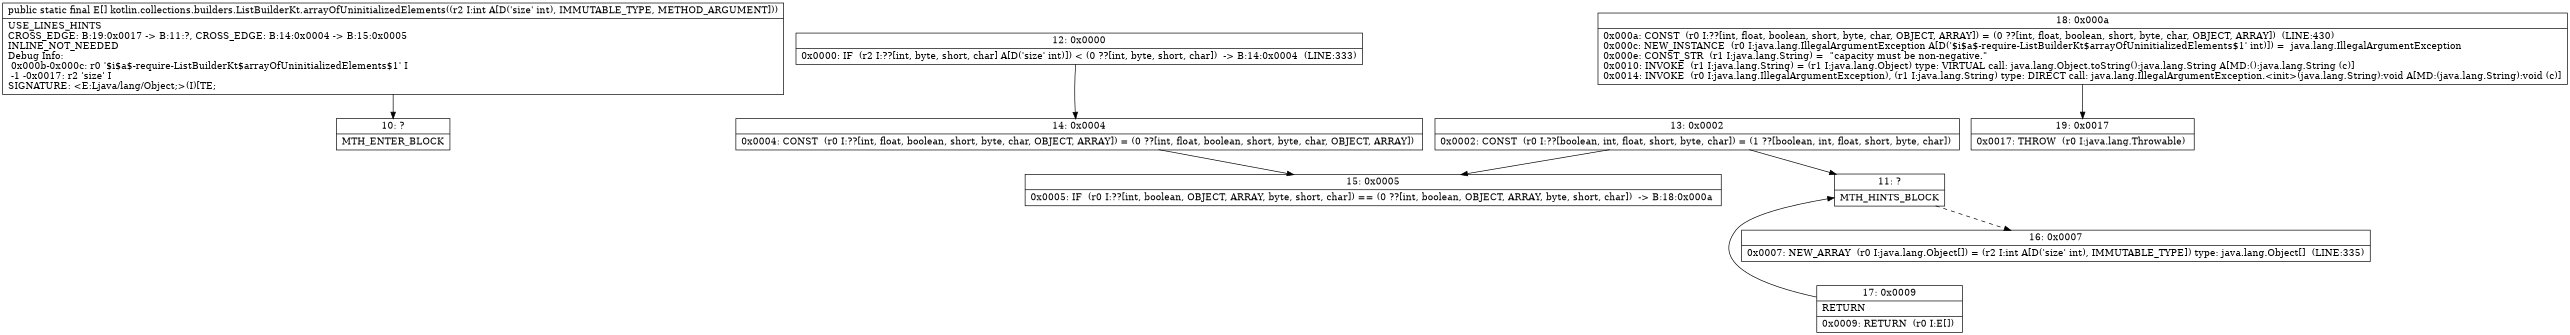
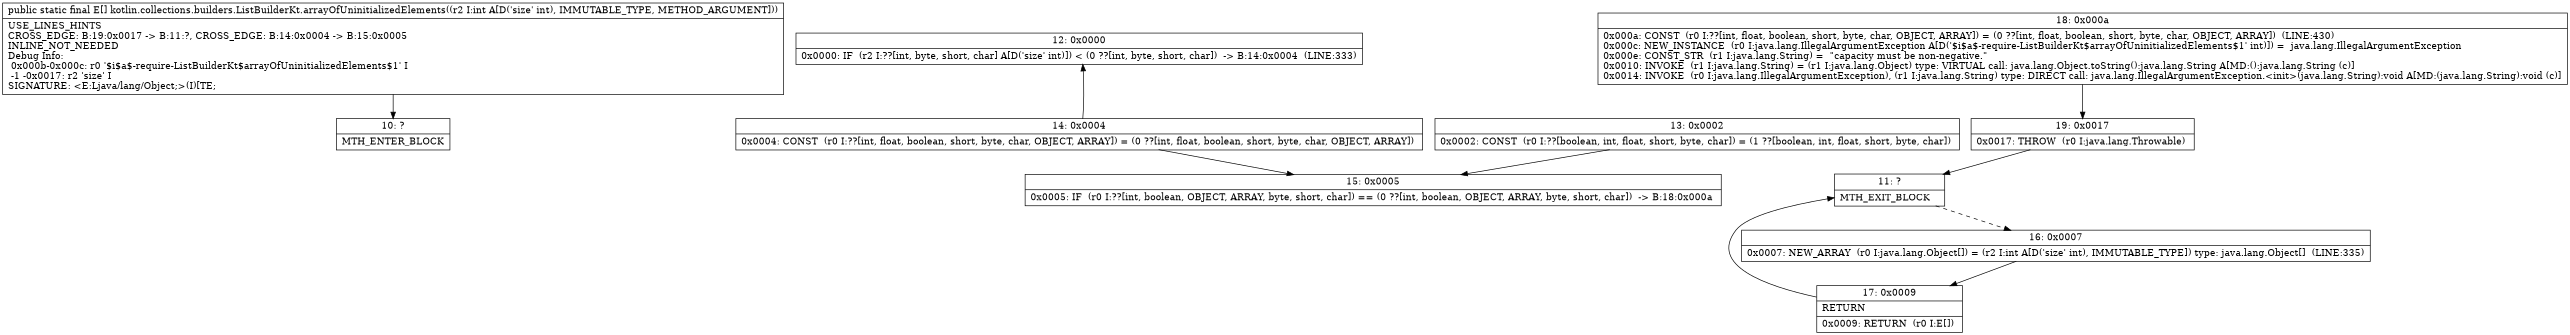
(1075, 88) -> (1084, 95)
(1790, 161) -> (1990, 161)
(1890, 198) -> (1885, 198)
none -> (1986, 272)
